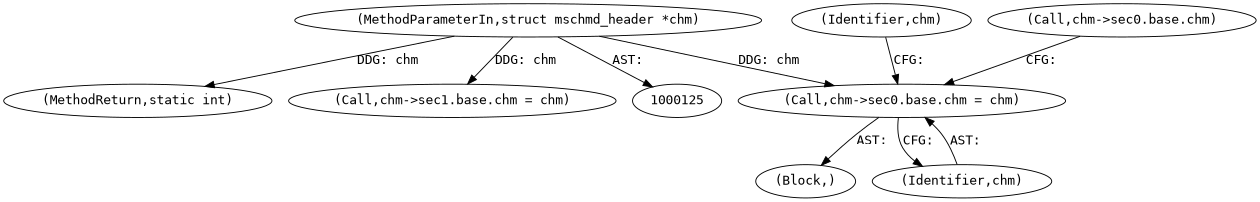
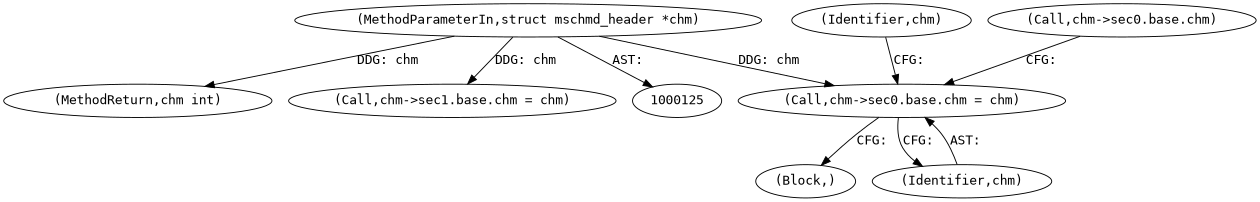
(138, 101) -> (138, 101)
(876, 141) -> (876, 141)
